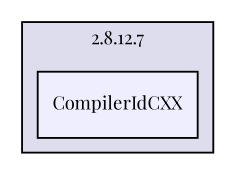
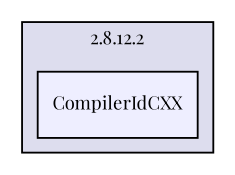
(118, 40) -> (118, 40)
